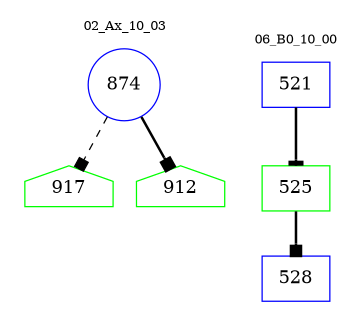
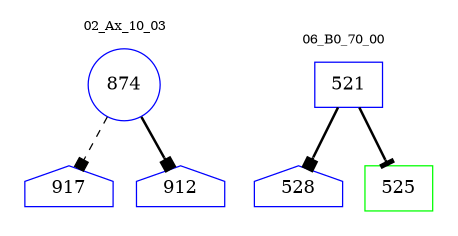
(296, 40) -> (344, 40)
(69, 188) -> (69, 188)
(181, 188) -> (181, 188)
(296, 227) -> (326, 132)
(296, 279) -> (298, 188)
